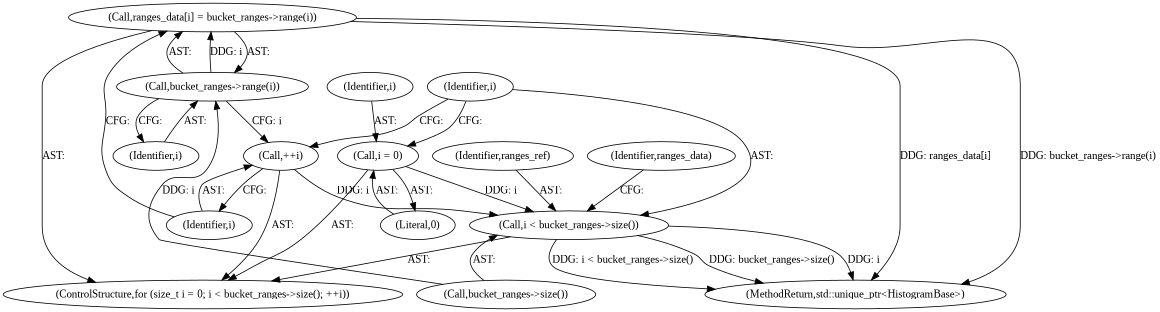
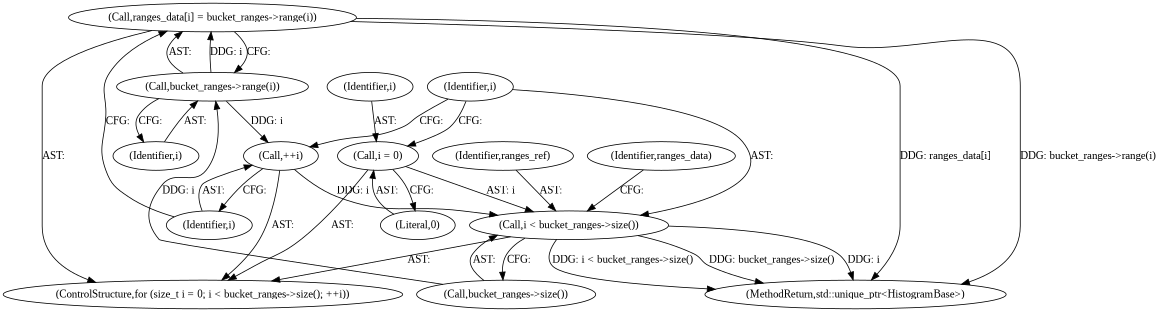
(260, 52) -> (260, 52)
(267, 121) -> (267, 121)
(423, 191) -> (423, 191)
(501, 191) -> (501, 191)
none -> (508, 252)
